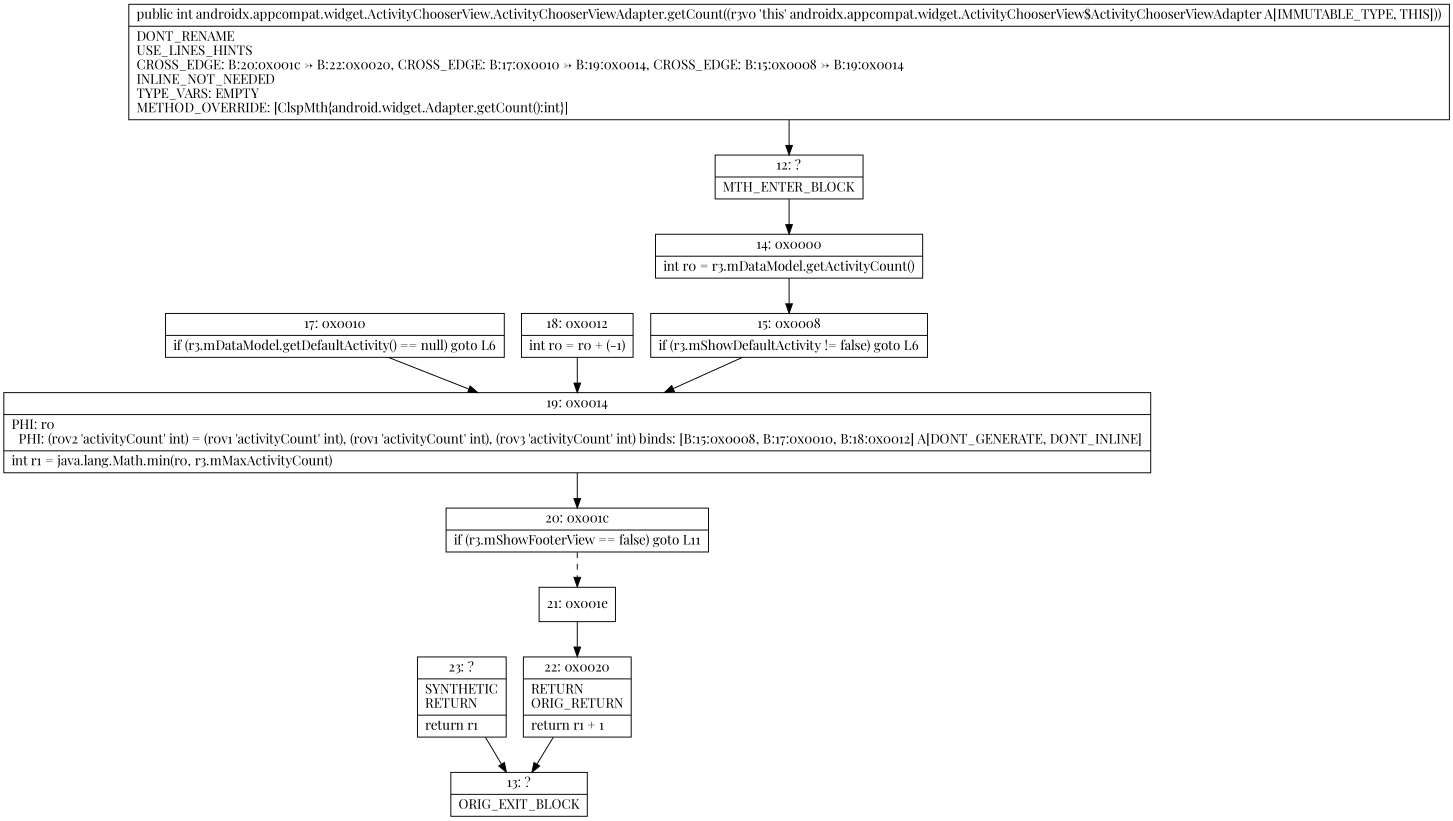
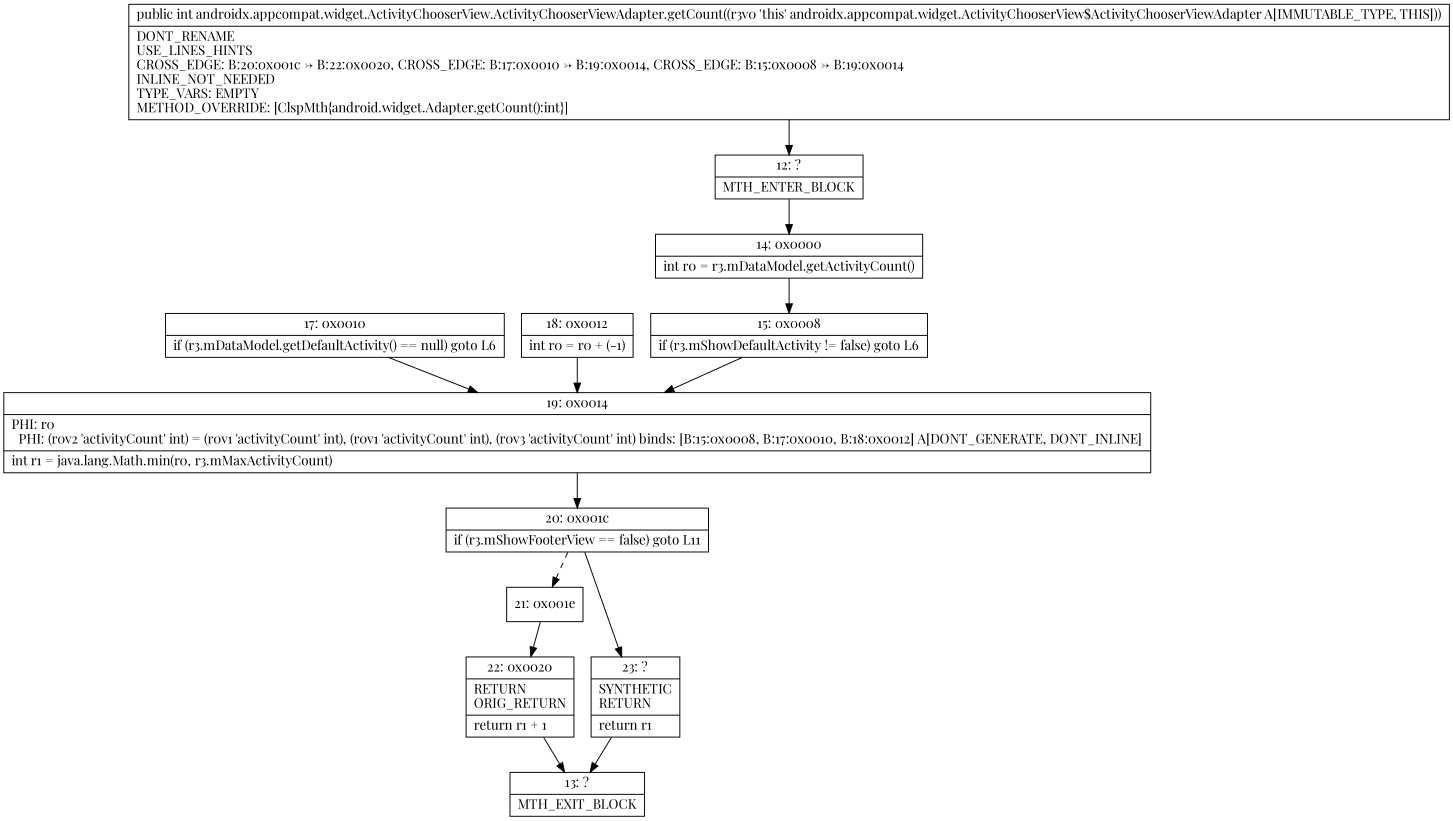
none -> (602, 600)
(519, 805) -> (577, 805)
